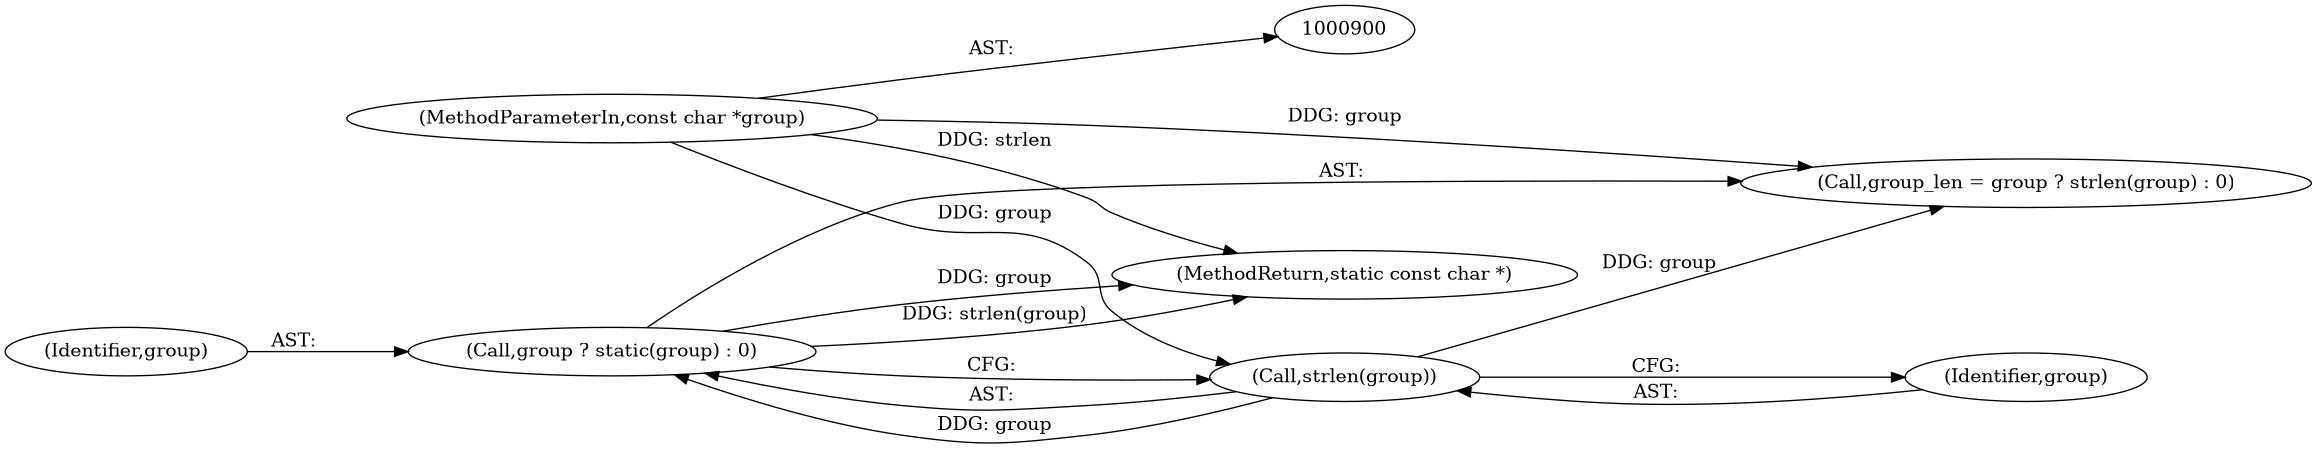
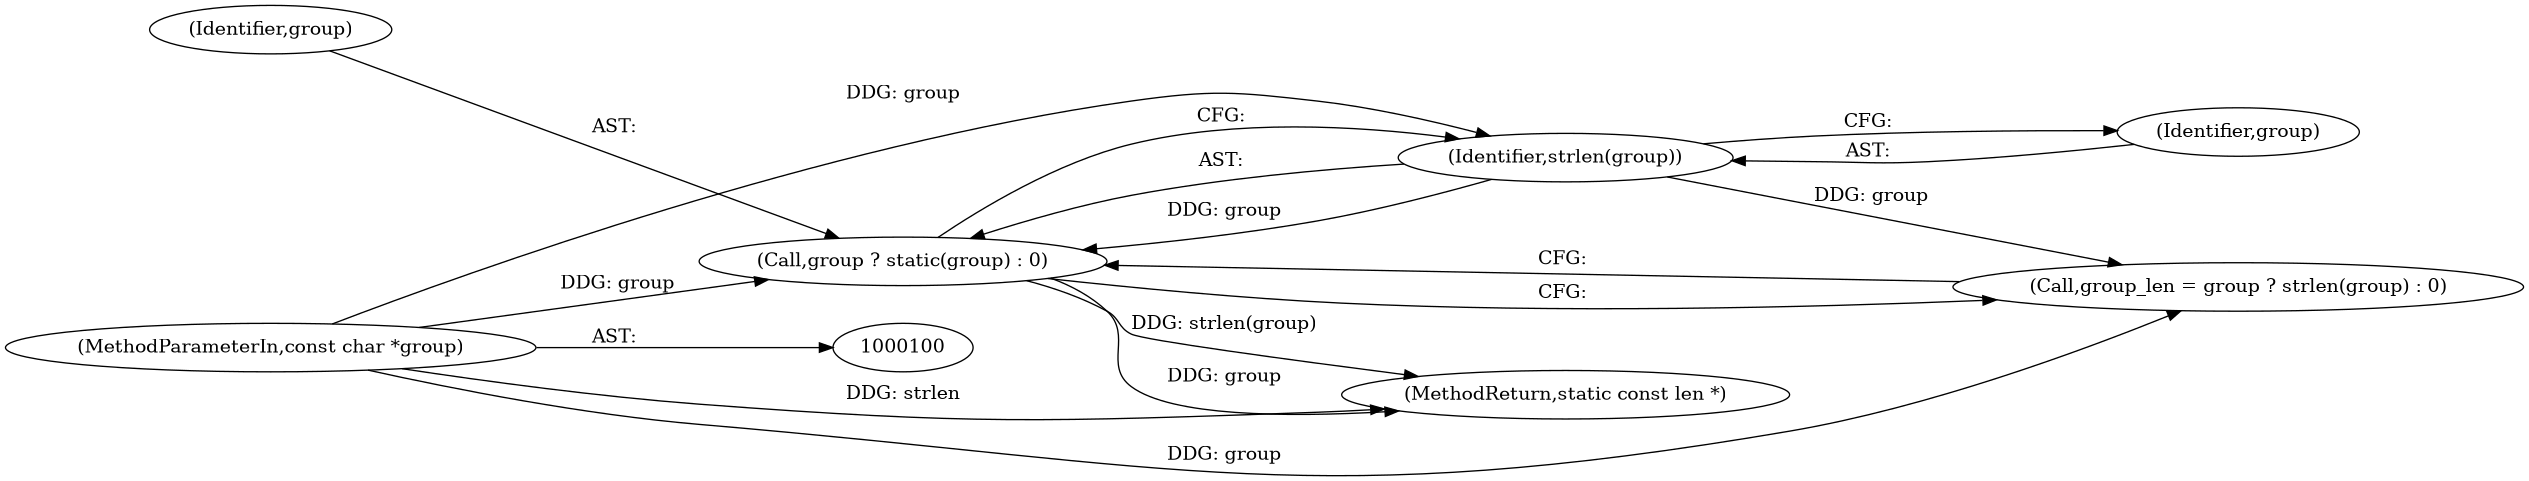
(1345, 30) -> (903, 348)
(1345, 172) -> (1566, 293)
none -> (1539, 274)
(1345, 275) -> (1566, 395)
none -> (587, 304)
(1345, 377) -> (1566, 158)
